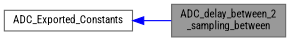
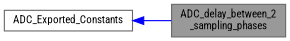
(229, 21) -> (229, 21)
